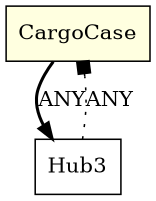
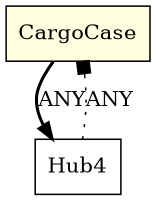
(78, 167) -> (78, 167)
